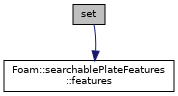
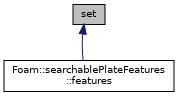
(96, 37) -> (82, 47)
